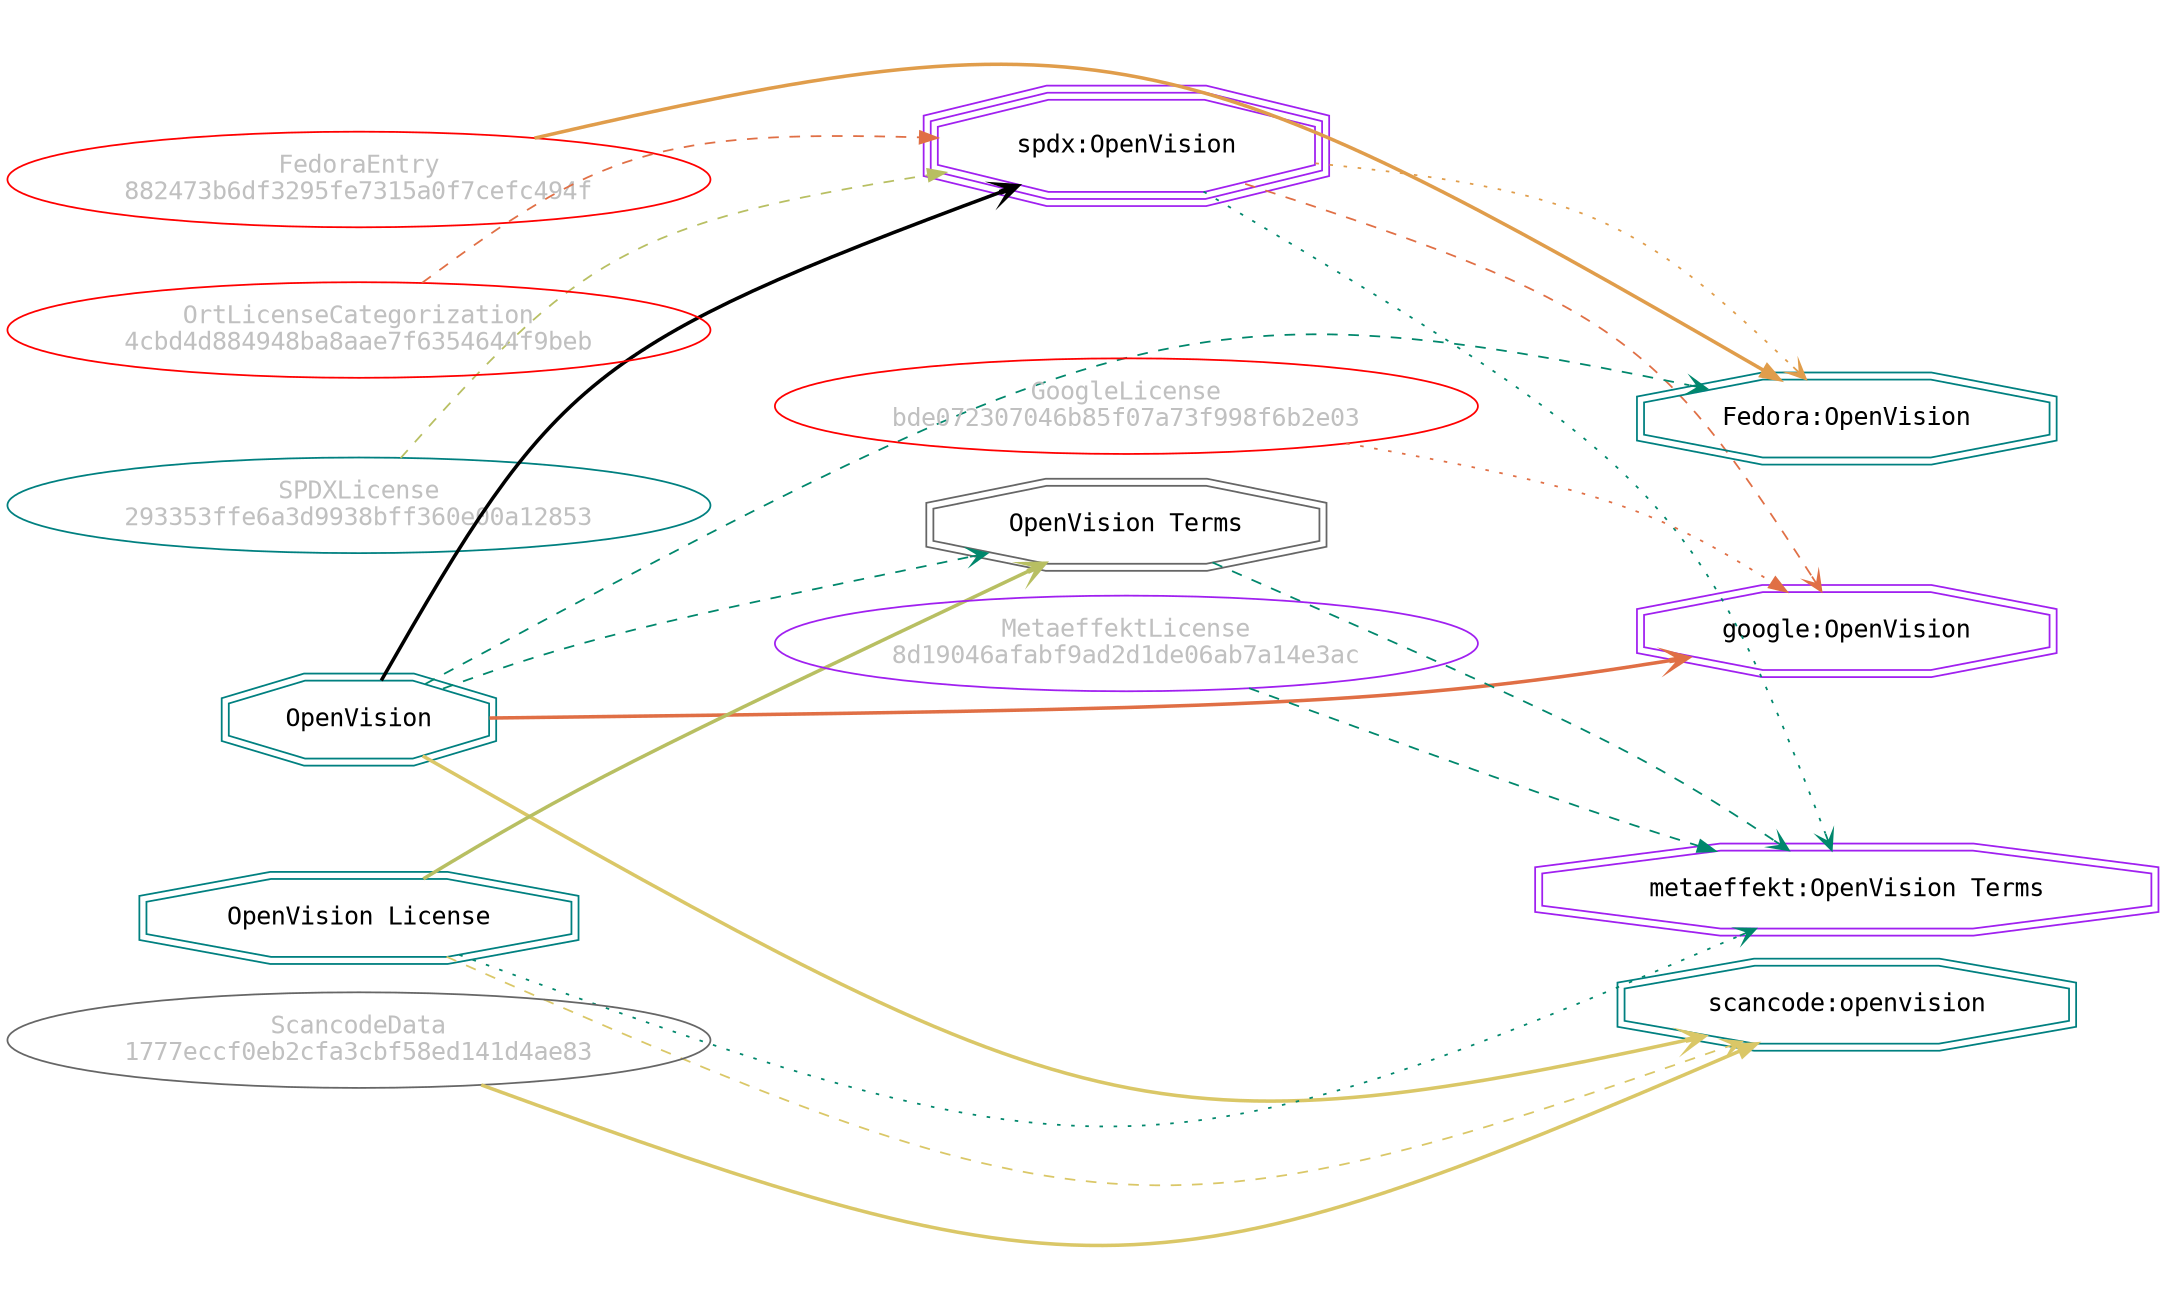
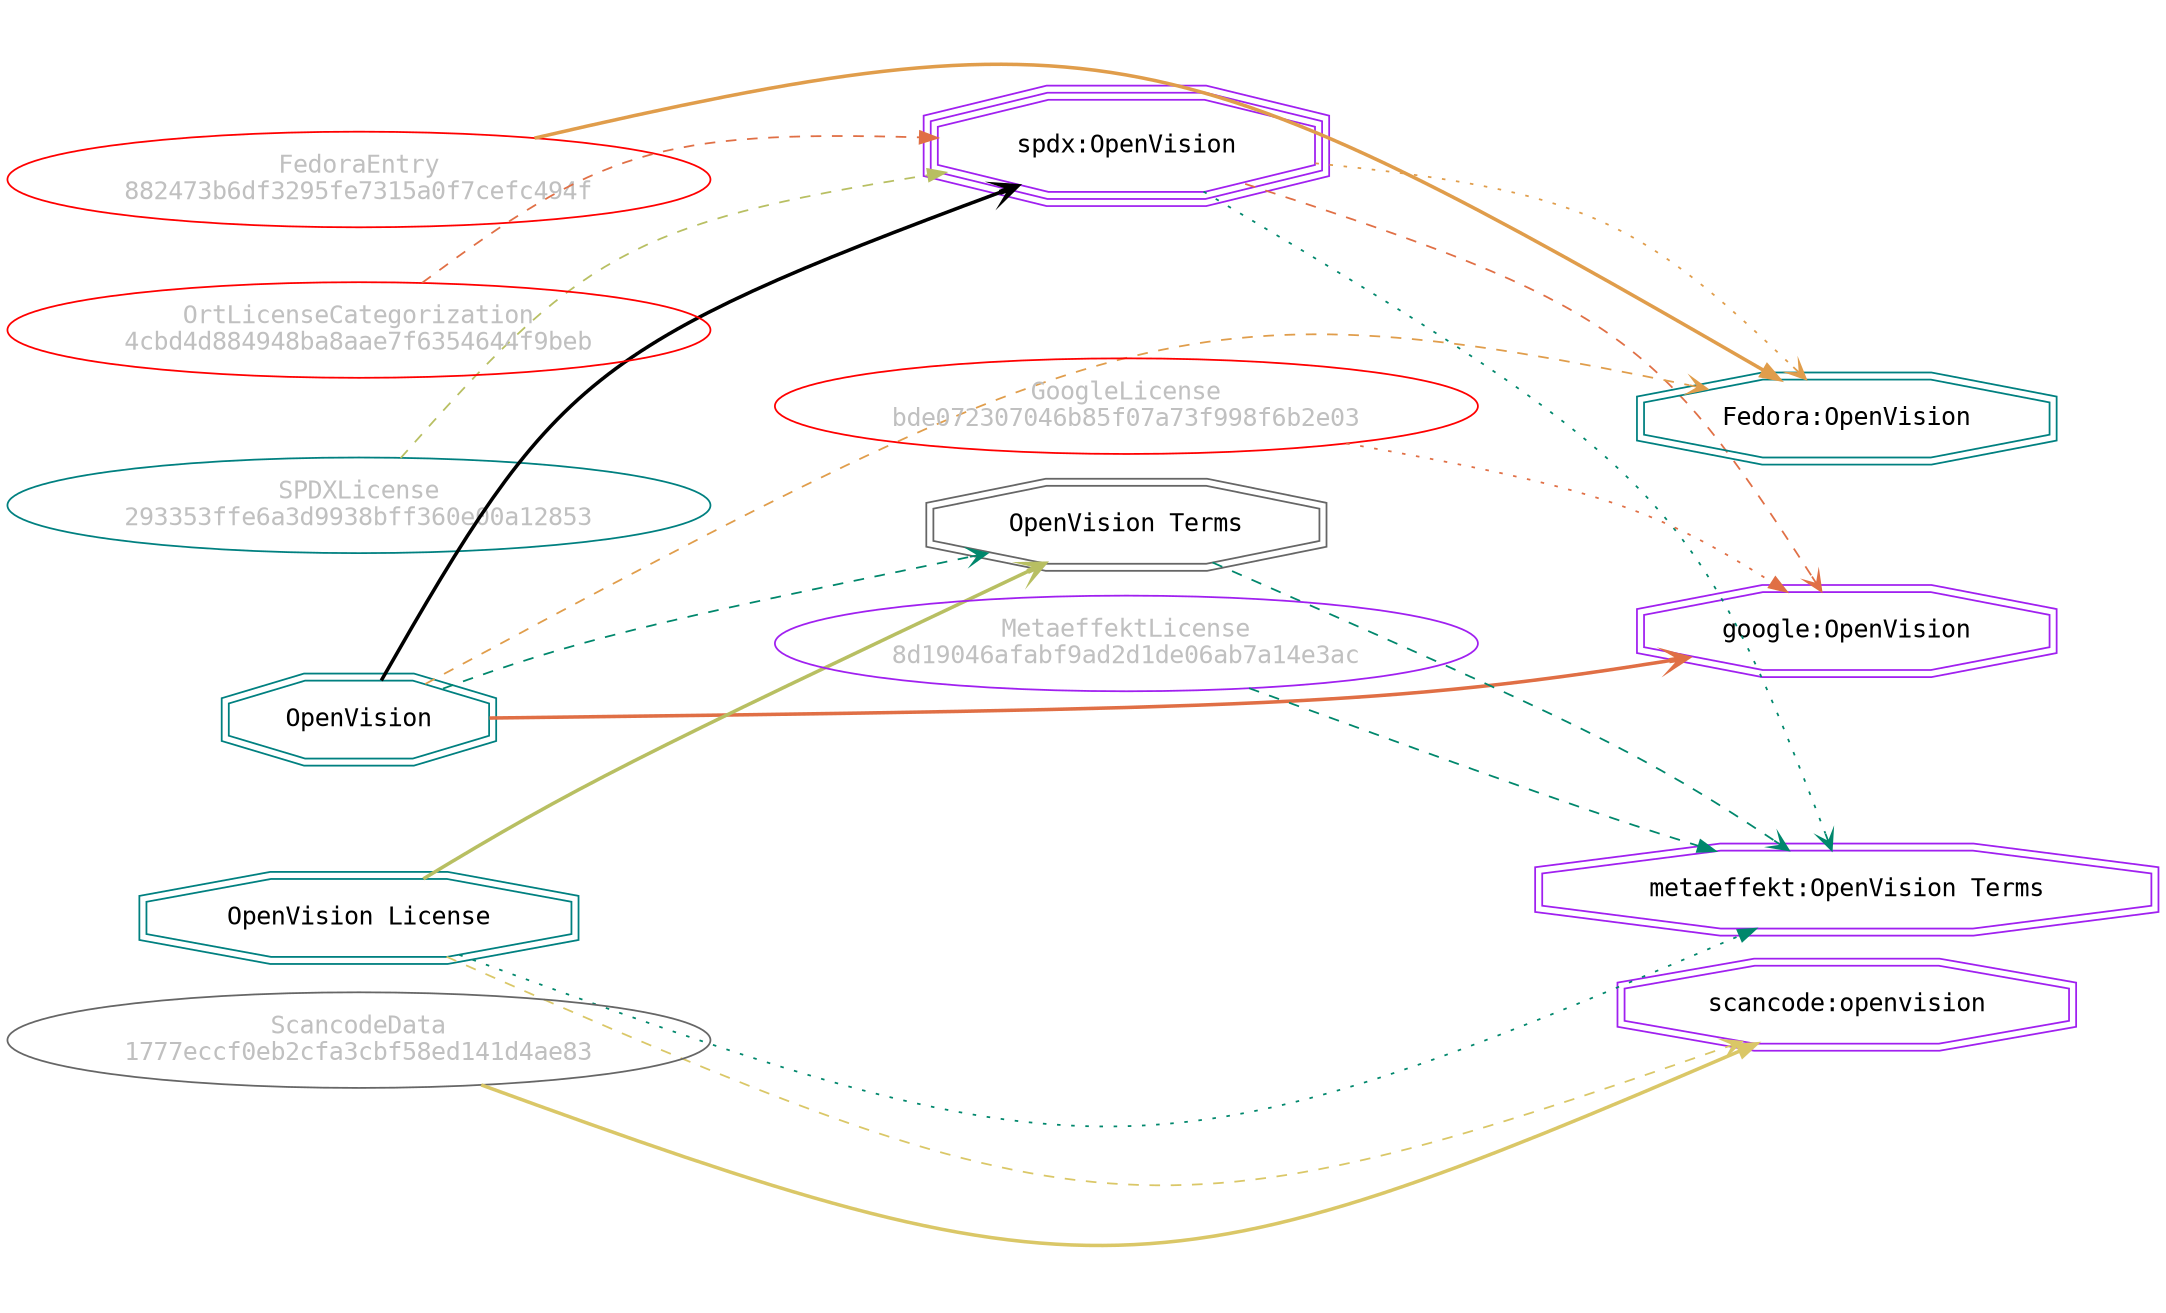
(1028, 390) -> (1028, 390)
(1847, 1005) -> (1847, 1005)
(1023, 1058) -> none
(1103, 1125) -> (1103, 1125)
